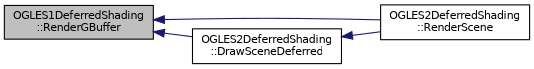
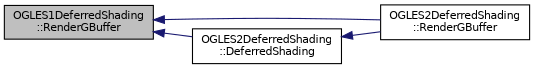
(455, 22) -> (455, 22)
(267, 46) -> (267, 46)
